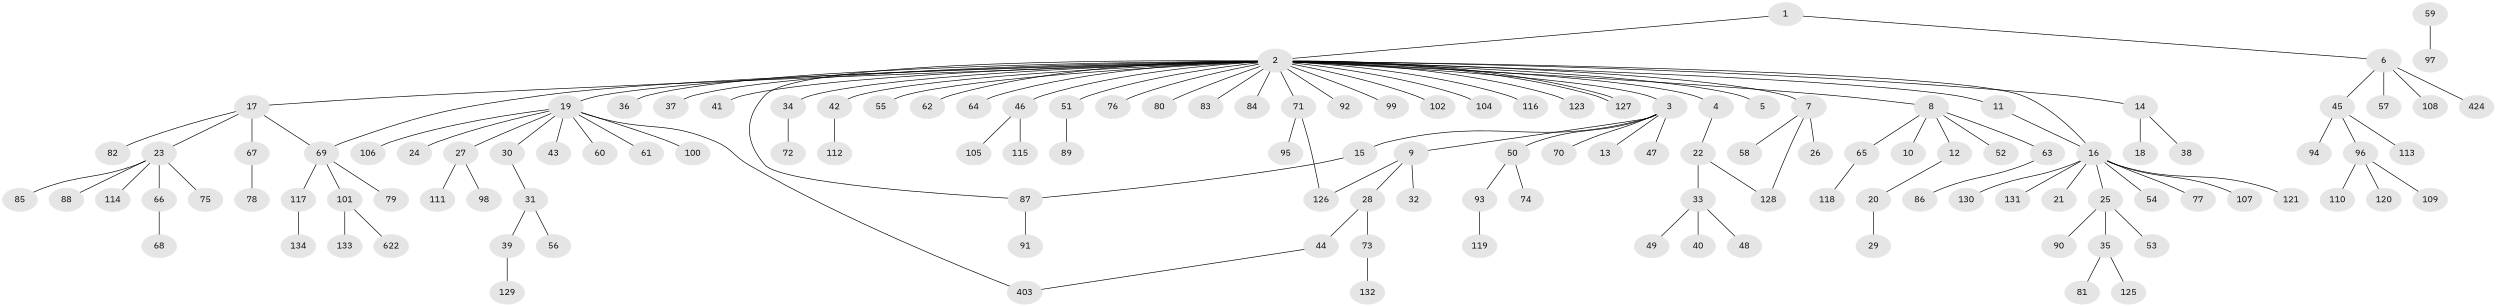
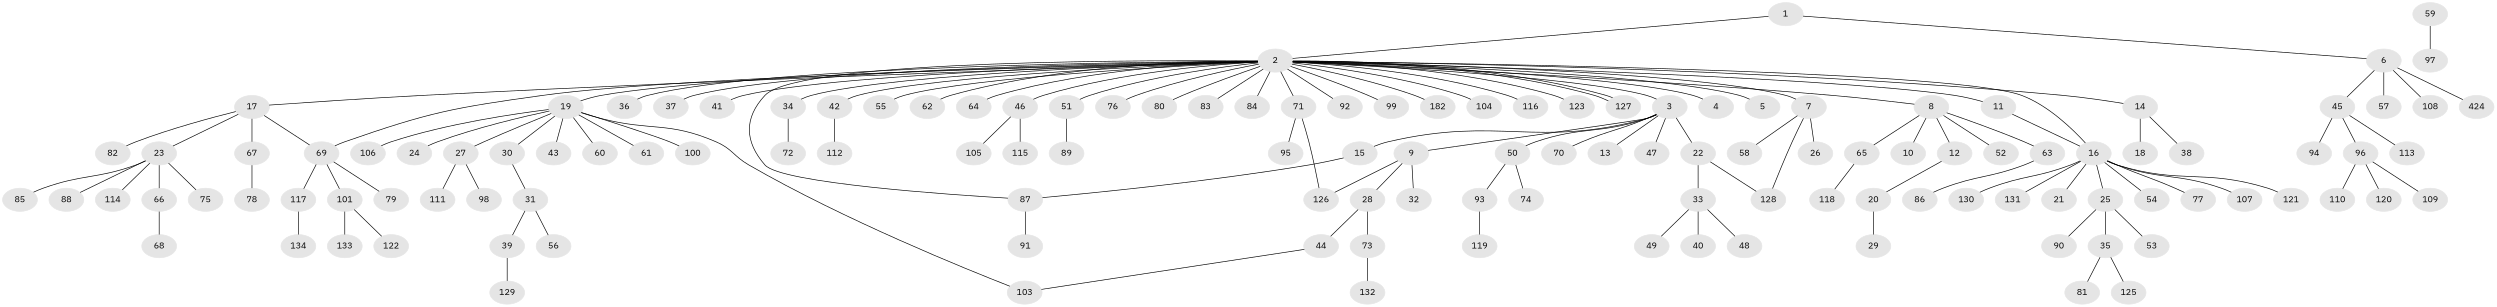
(1438, 107) -> (1438, 107)
(1707, 130) -> (1684, 130)
(391, 246) -> (391, 246)
(1025, 293) -> (1025, 293)
